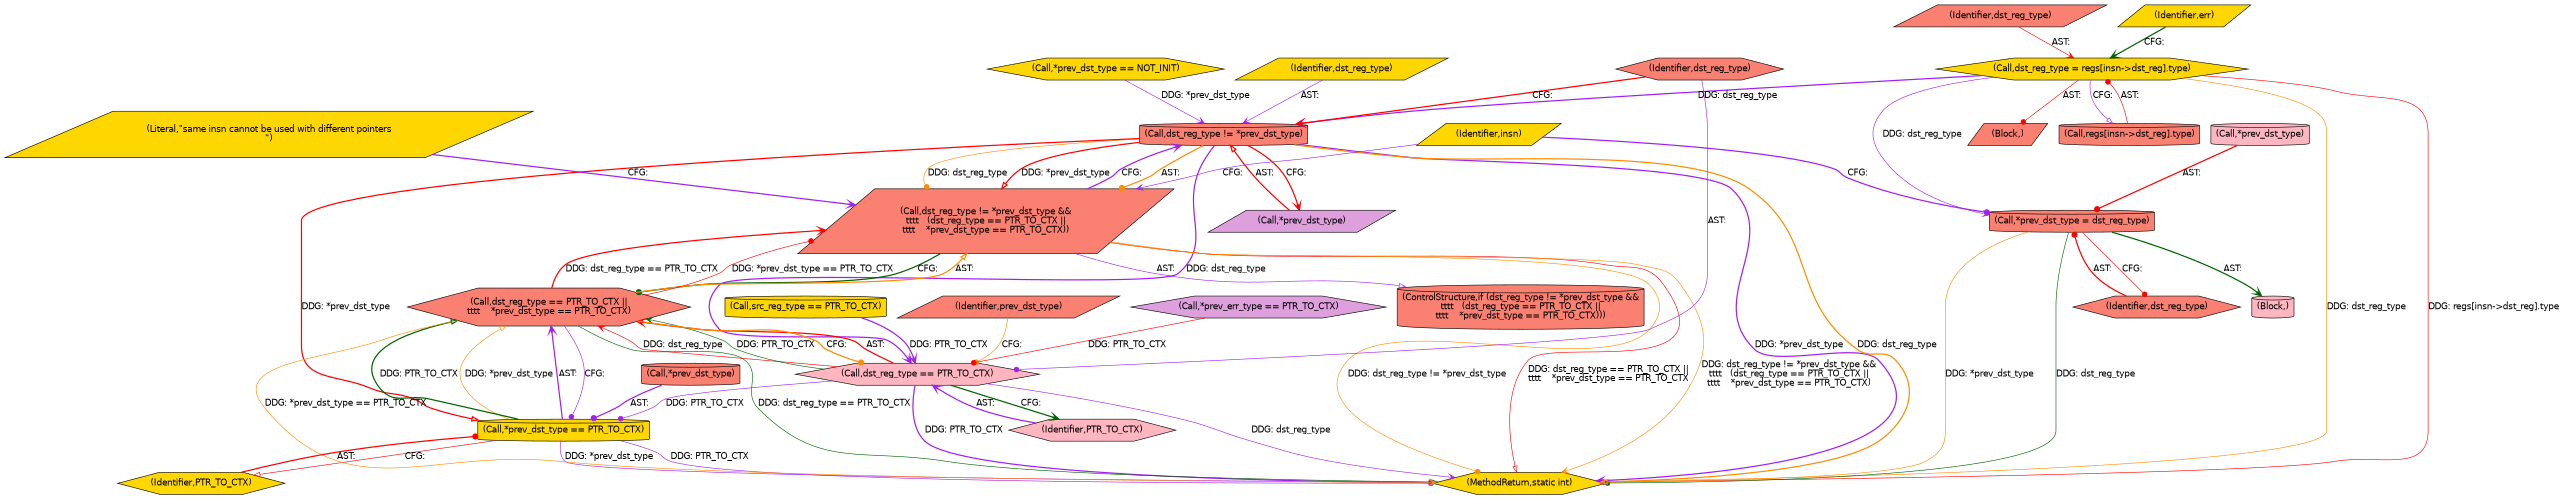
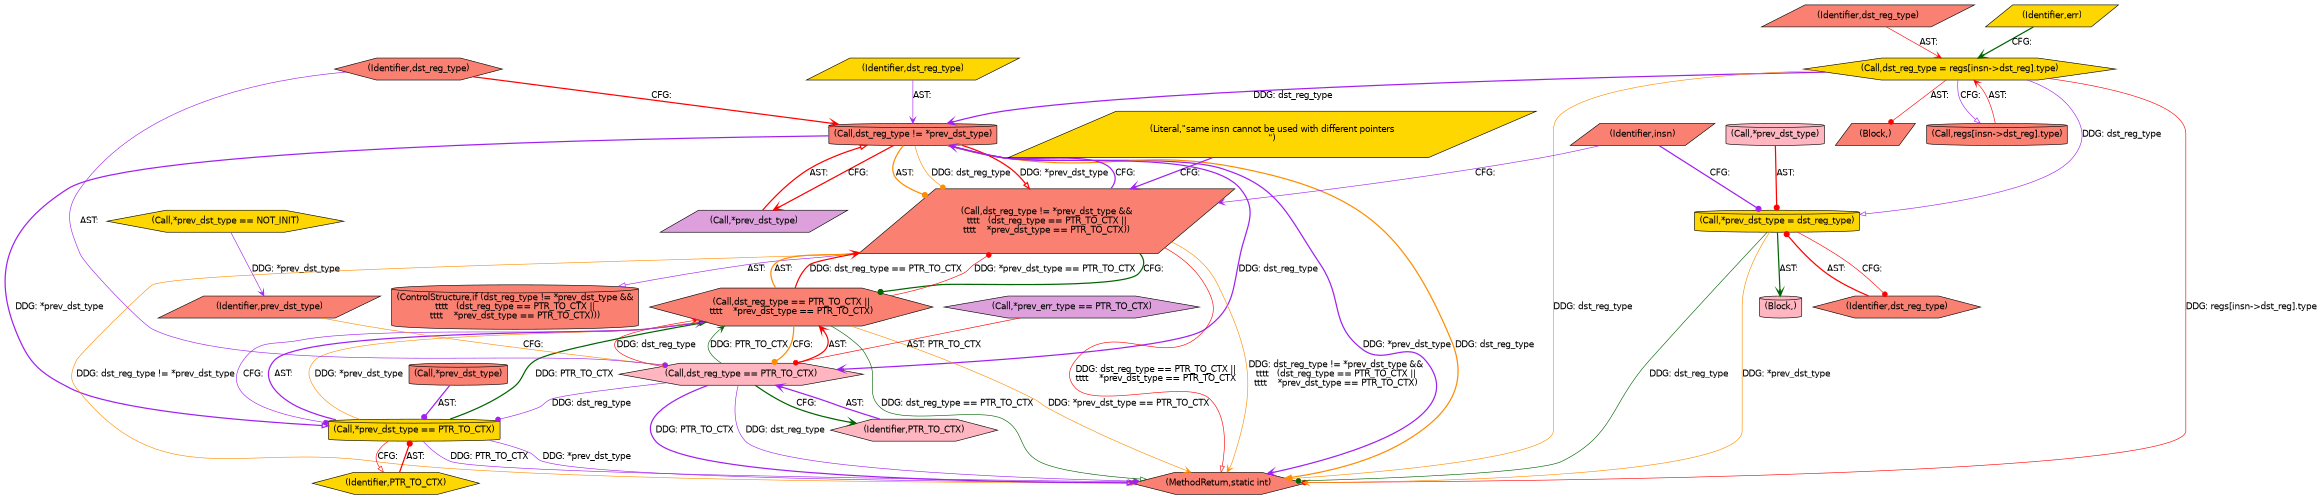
(1162, 100) -> (246, 261)
(2121, 102) -> (1989, 103)
(1489, 134) -> (1643, 134)
(1873, 134) -> (2025, 184)
(558, 174) -> (195, 163)
(2072, 221) -> (1777, 221)
(806, 307) -> none
(1127, 345) -> (944, 345)
(705, 404) -> (591, 404)
(1519, 483) -> (1218, 483)
